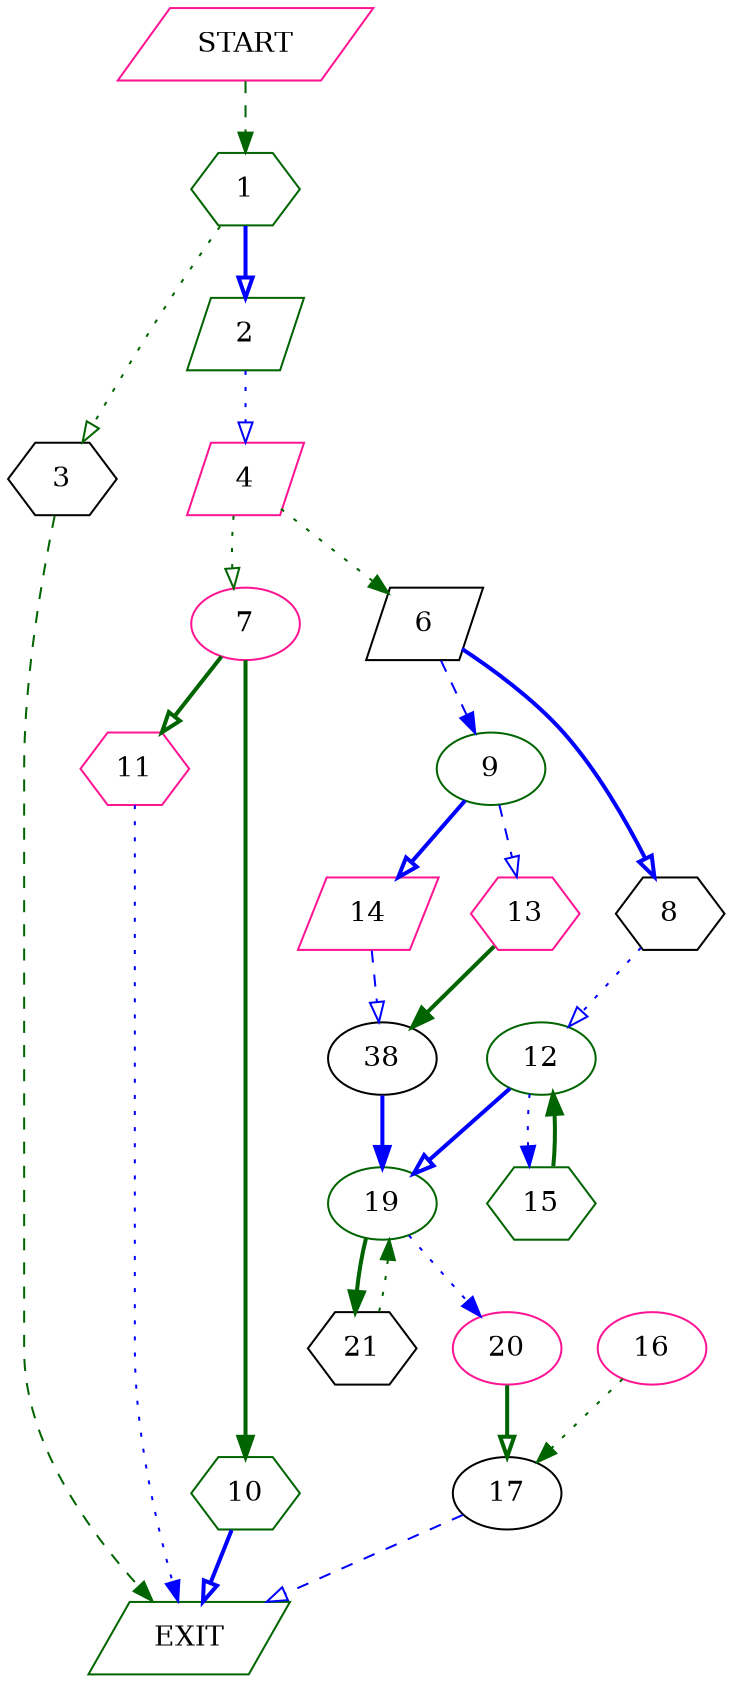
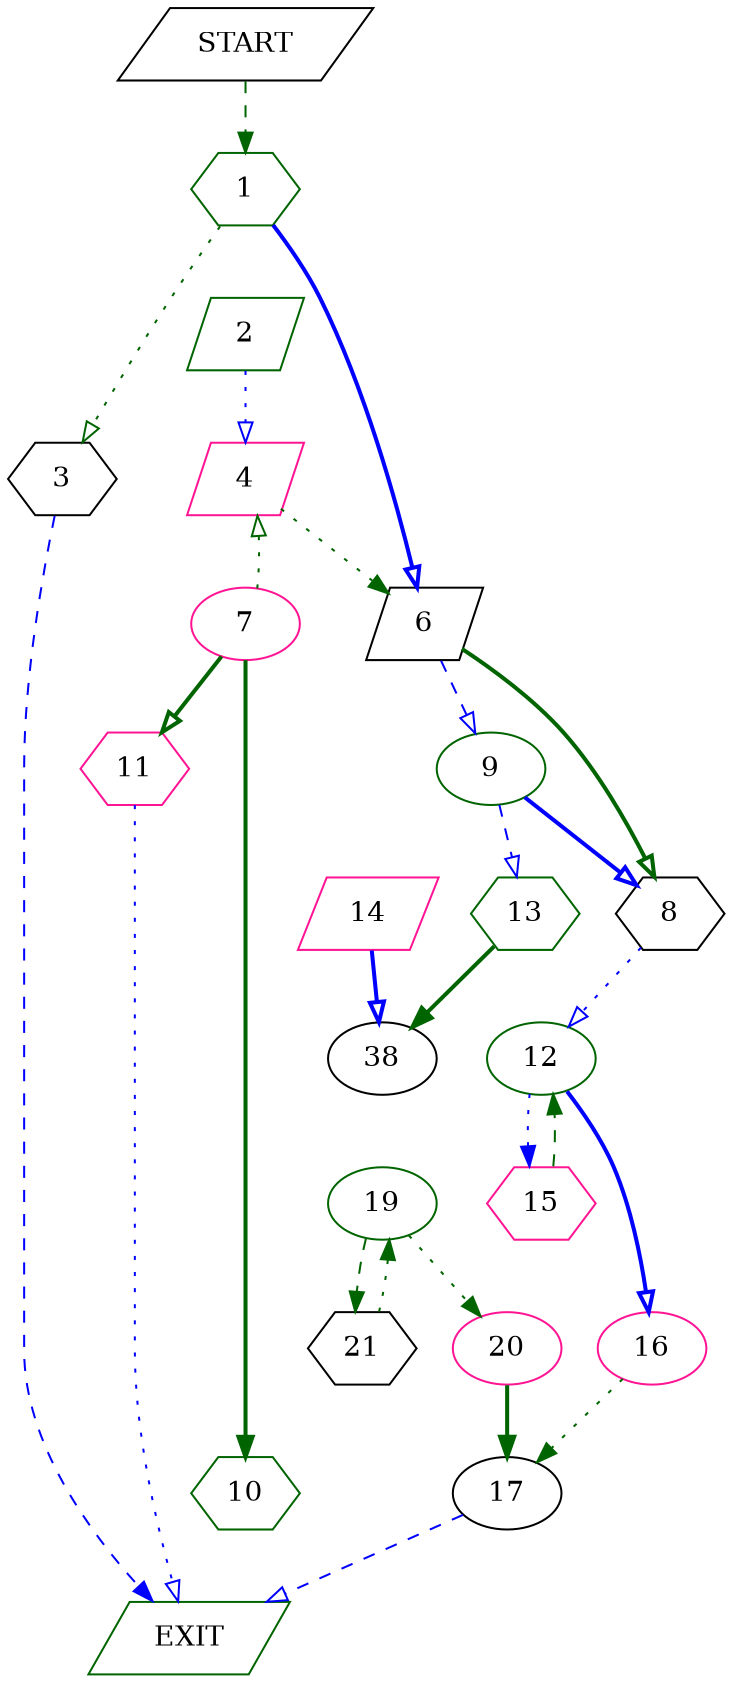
(246, 44) -> (246, 44)
(246, 252) -> (359, 390)
(232, 542) -> (259, 562)
(454, 688) -> (454, 688)
(569, 740) -> (569, 740)
(438, 831) -> (573, 835)
(525, 914) -> (525, 914)
(374, 976) -> (374, 976)
(24, 1066) -> (24, 1066)
(382, 1121) -> none
(470, 1124) -> (621, 1186)
(555, 1140) -> (555, 1140)
(135, 1195) -> (135, 1195)
(541, 1203) -> (541, 1203)
(360, 1265) -> (360, 1265)
(438, 1268) -> (438, 1268)
(507, 1411) -> (507, 1411)
(221, 1556) -> none
